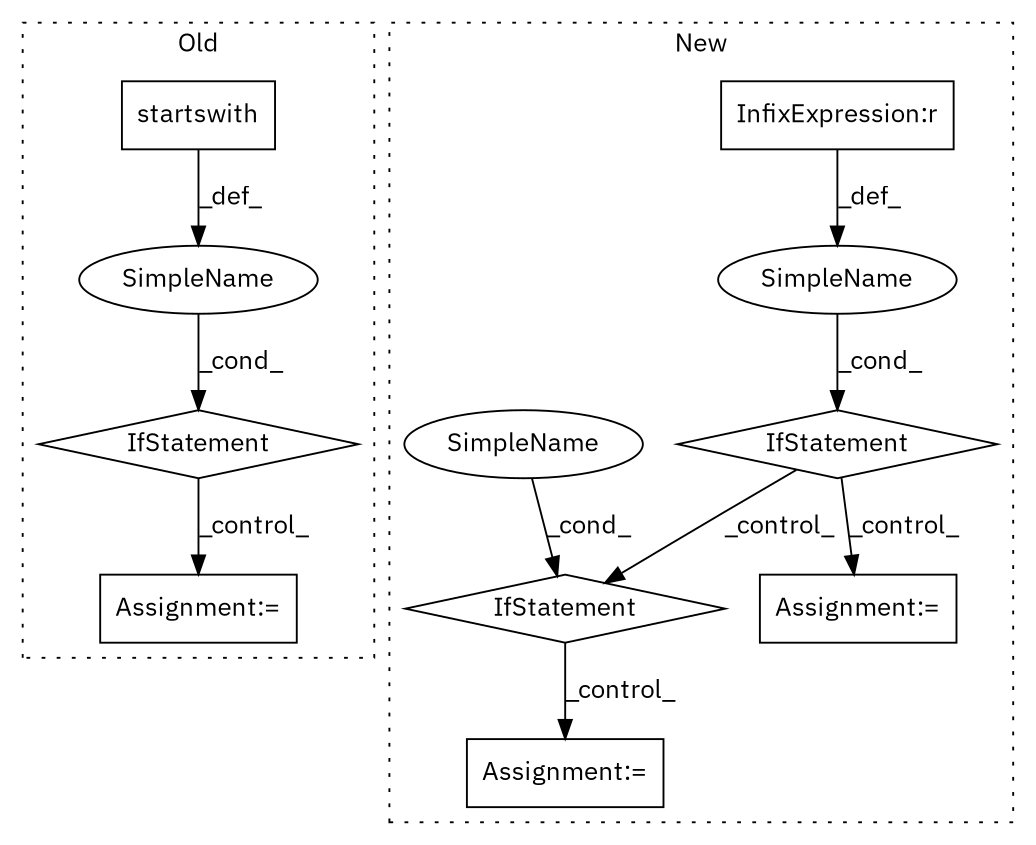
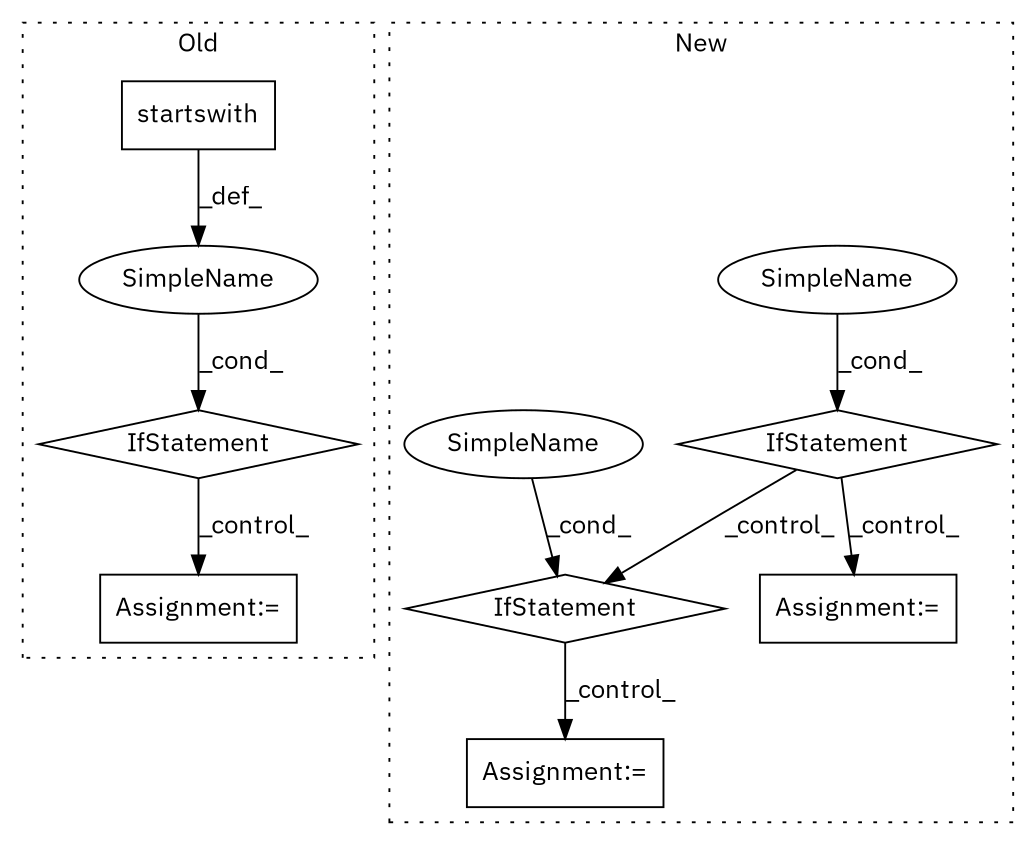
(837, 115) -> none
